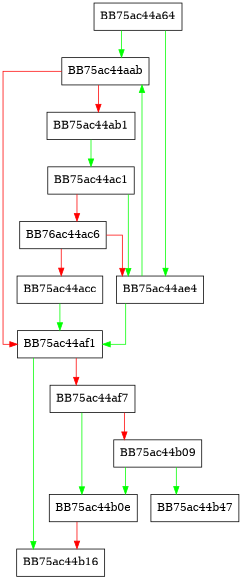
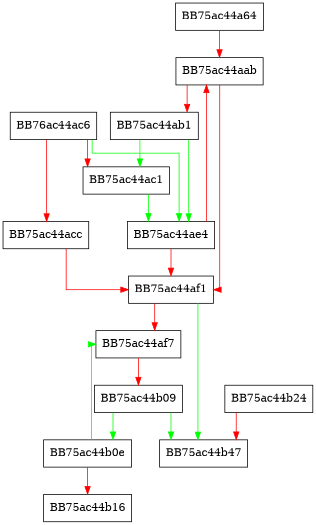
(122, 40) -> (220, 40)
(166, 149) -> (189, 177)
(142, 184) -> (206, 157)
(77, 204) -> (88, 149)
(122, 244) -> (159, 153)
(60, 313) -> (73, 290)
(126, 332) -> (171, 259)
none -> (269, 399)
(33, 450) -> (198, 368)
(82, 450) -> (92, 392)
